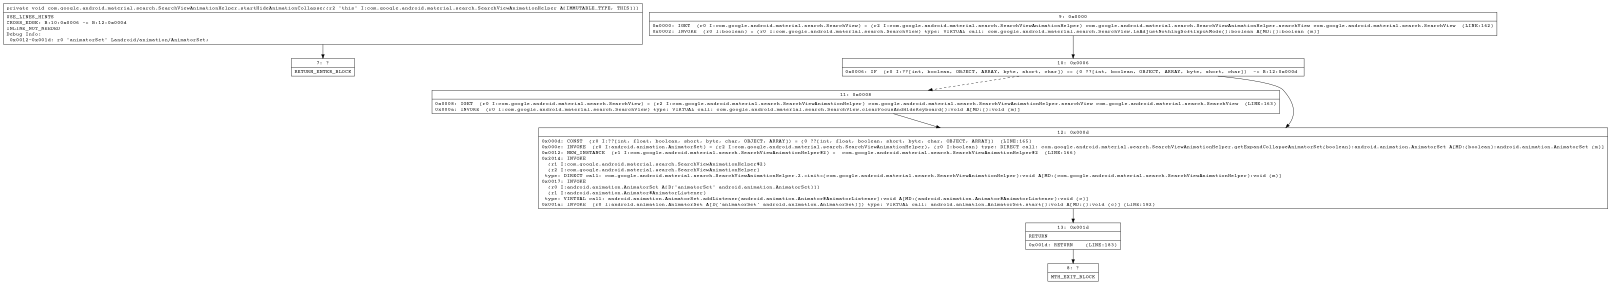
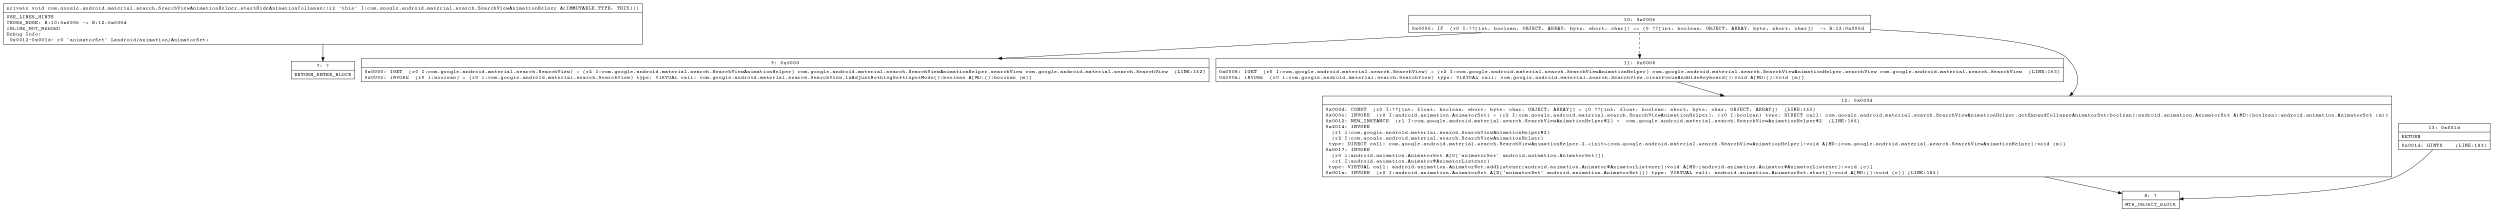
(1073, 45) -> (1241, 46)
(1073, 214) -> (2081, 185)
(1073, 245) -> (2444, 145)
(1073, 277) -> (2151, 204)
